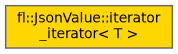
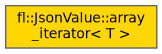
(89, 27) -> (81, 27)
